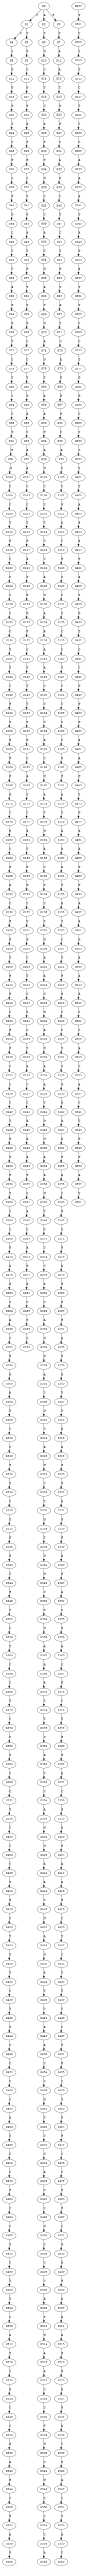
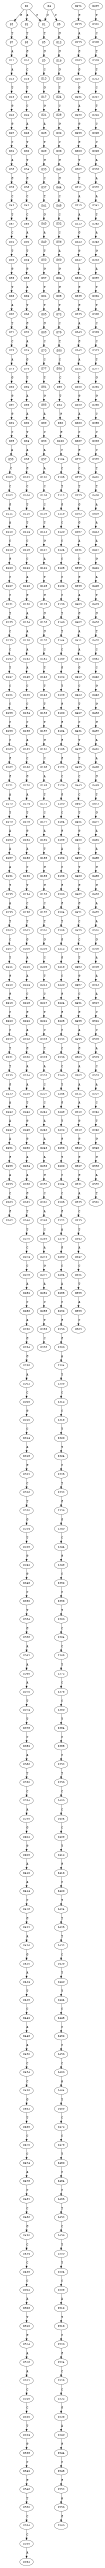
(20, 33) -> (47, 14)
(61, 1229) -> none
